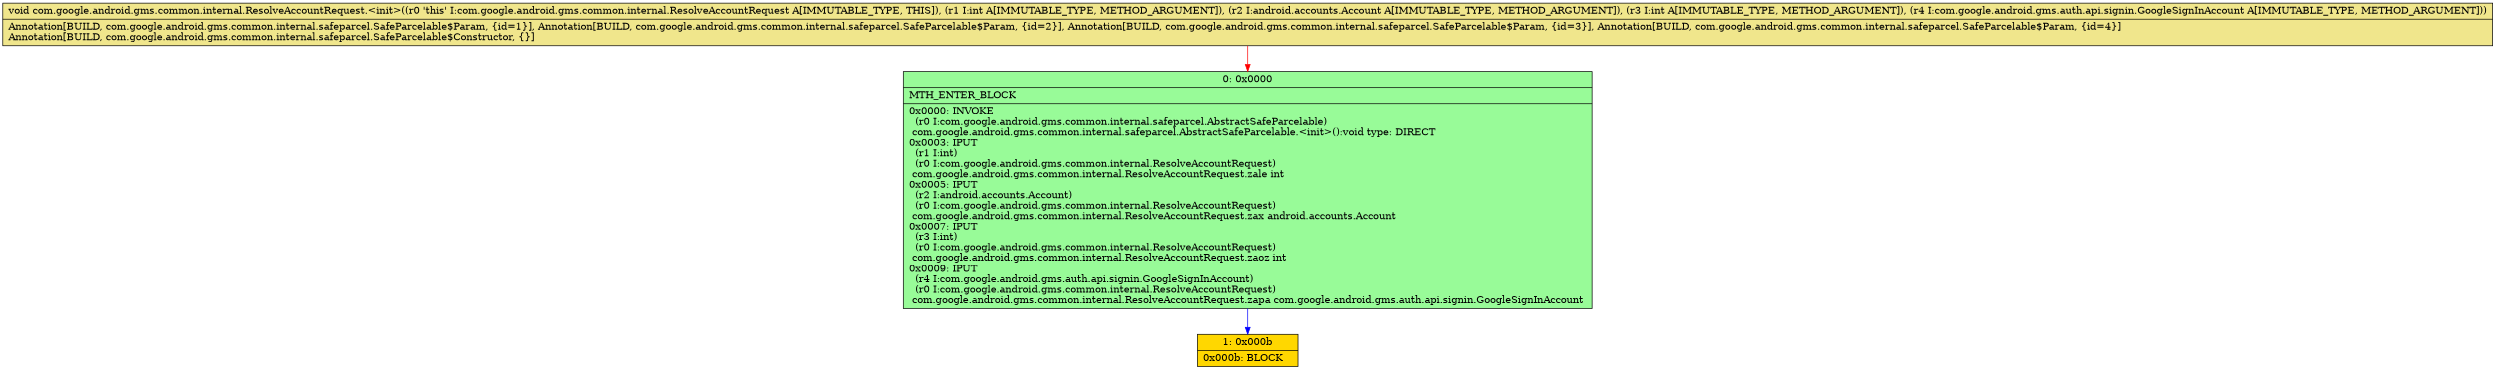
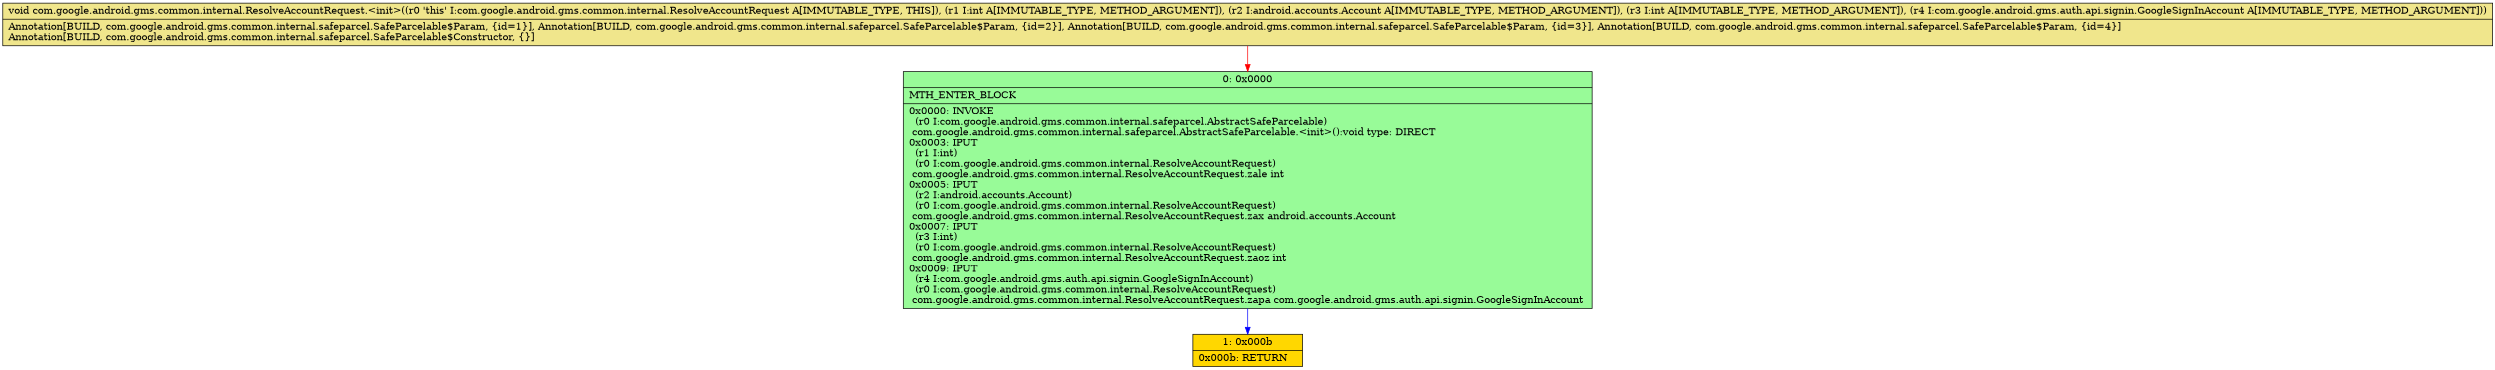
(1248, 358) -> (1248, 358)
